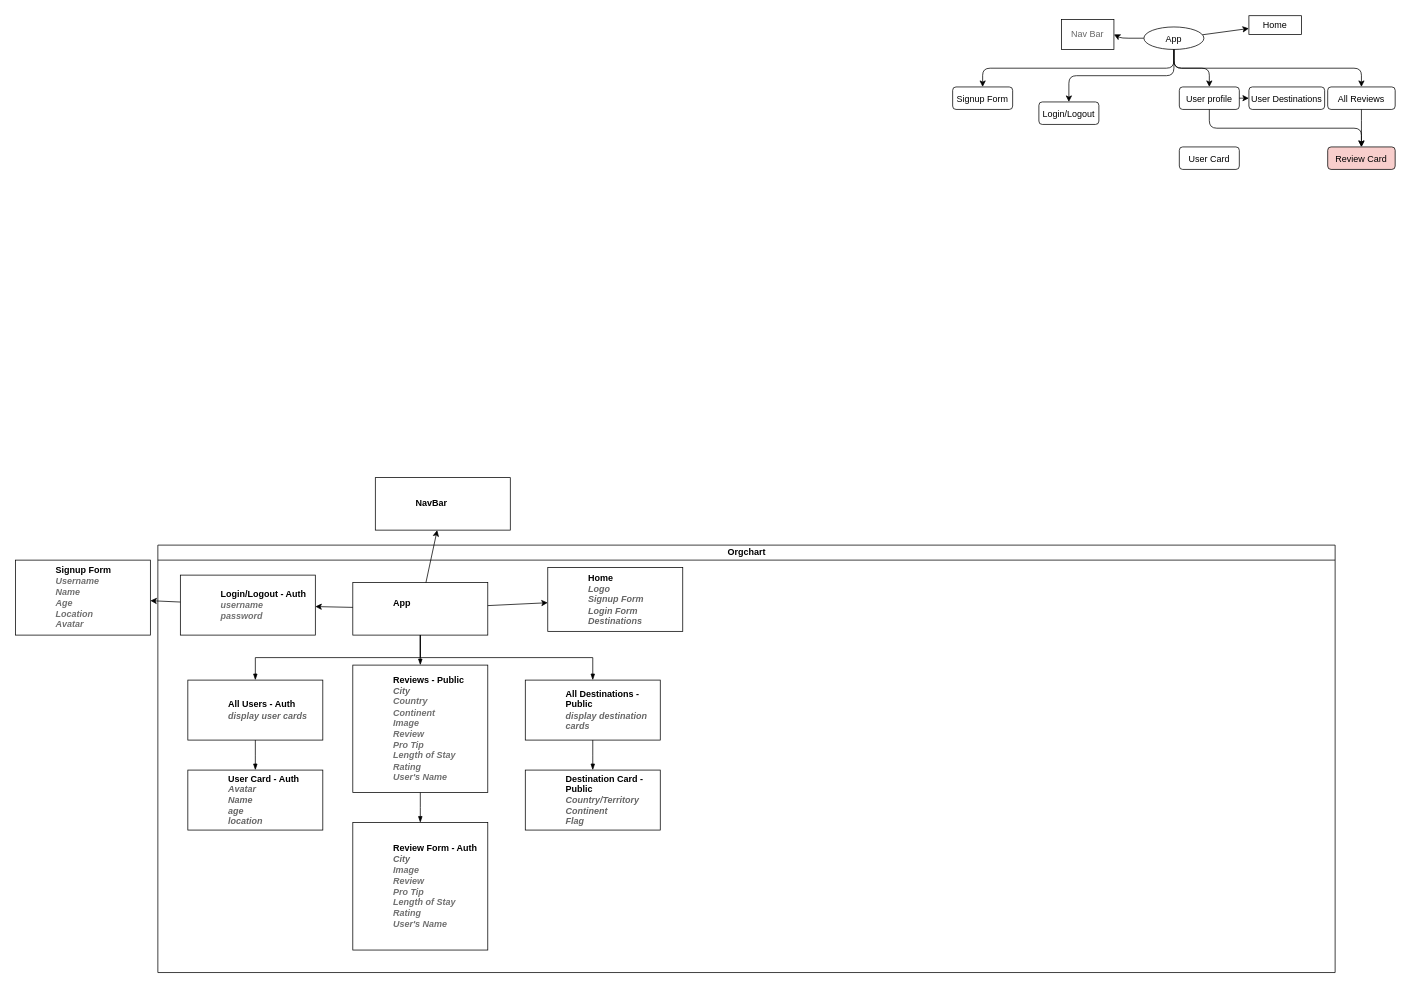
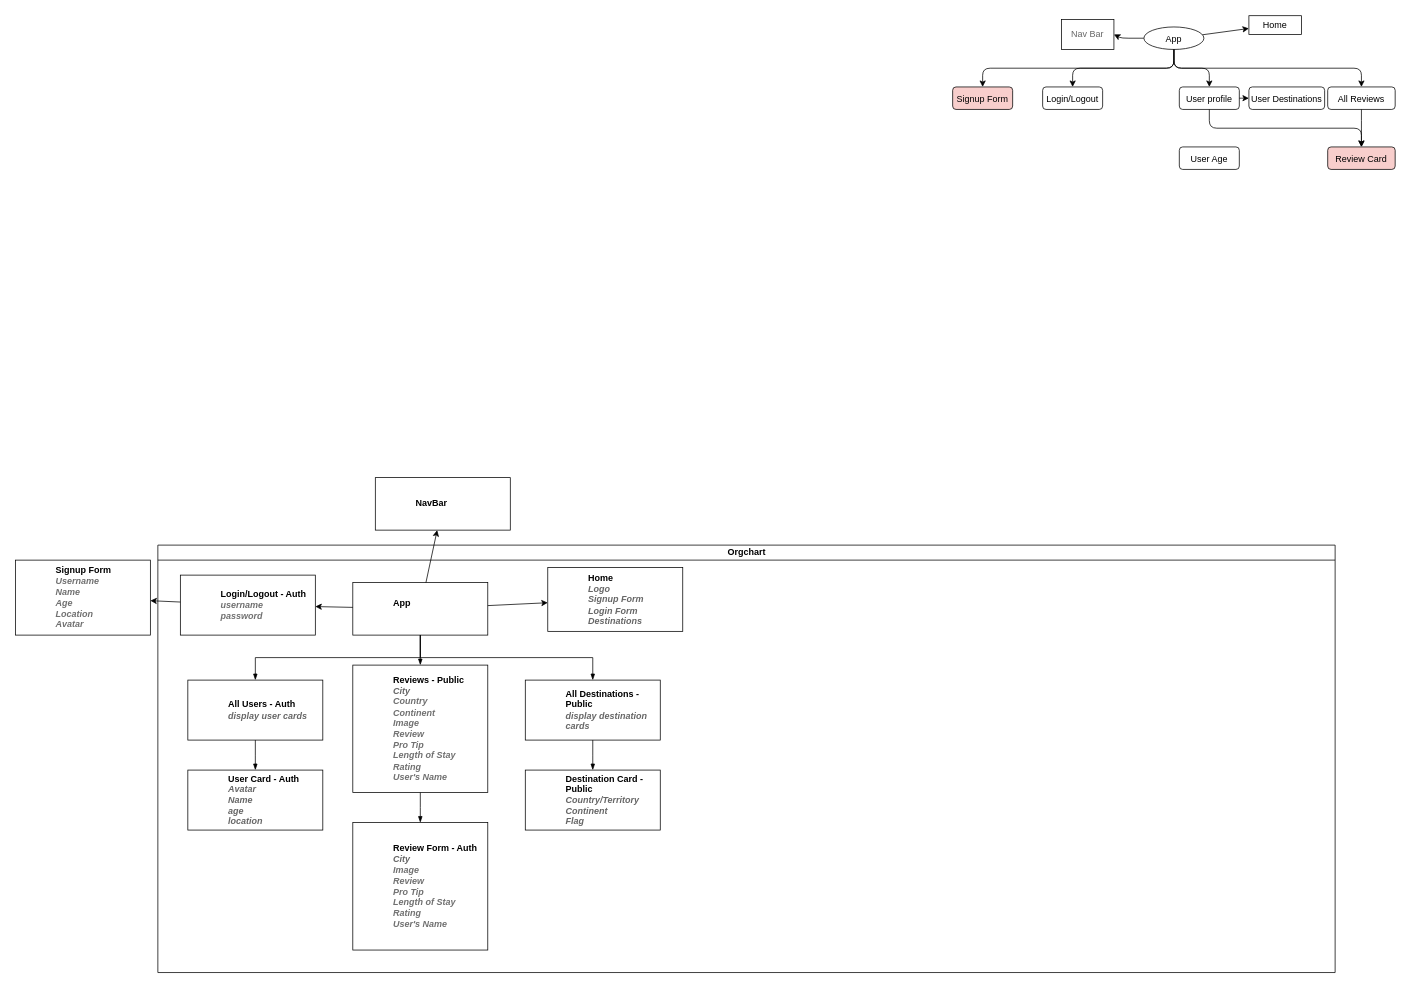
(983, 98) -> (983, 98)
(1069, 113) -> (1073, 98)
(1209, 158) -> (1209, 158)
